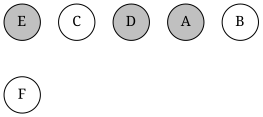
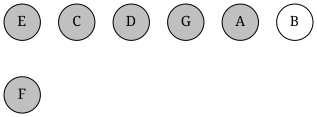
(77, 22) -> (77, 22)
none -> (186, 22)
(22, 95) -> (22, 95)
